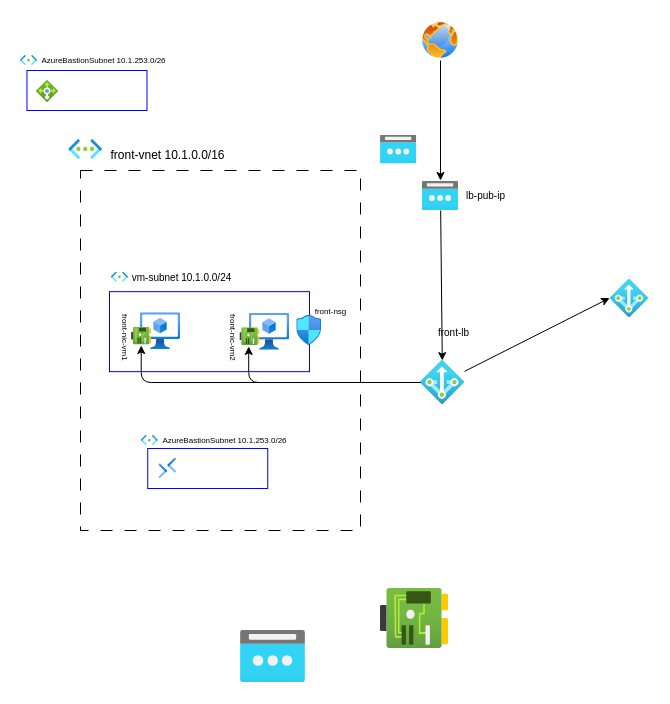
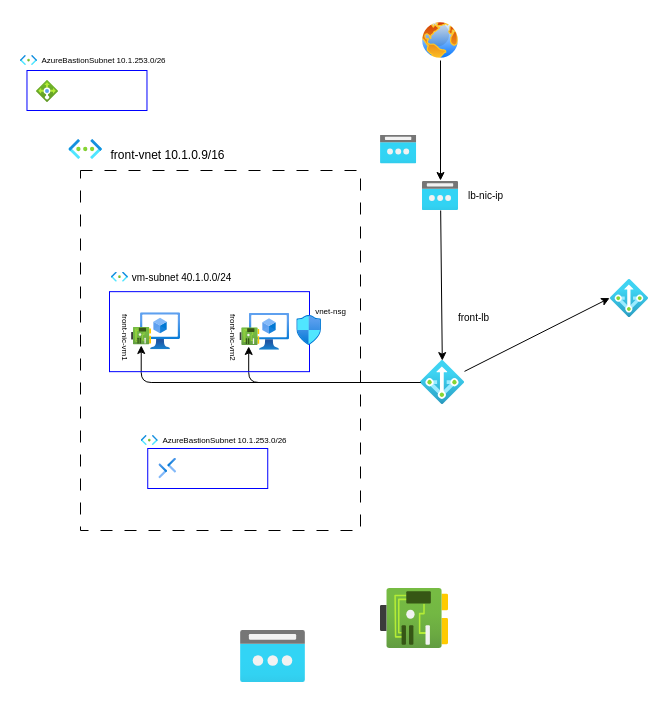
(168, 156) -> (168, 156)
(486, 196) -> (486, 196)
(182, 278) -> (182, 278)
(331, 311) -> (331, 311)
(454, 333) -> (474, 318)
